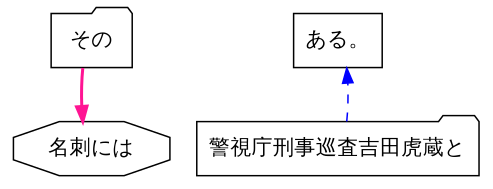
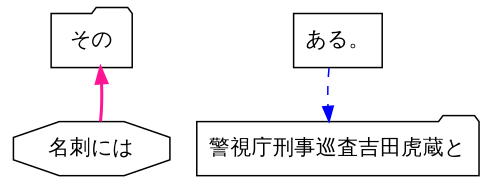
(82, 87) -> (102, 102)
(348, 102) -> (328, 87)
